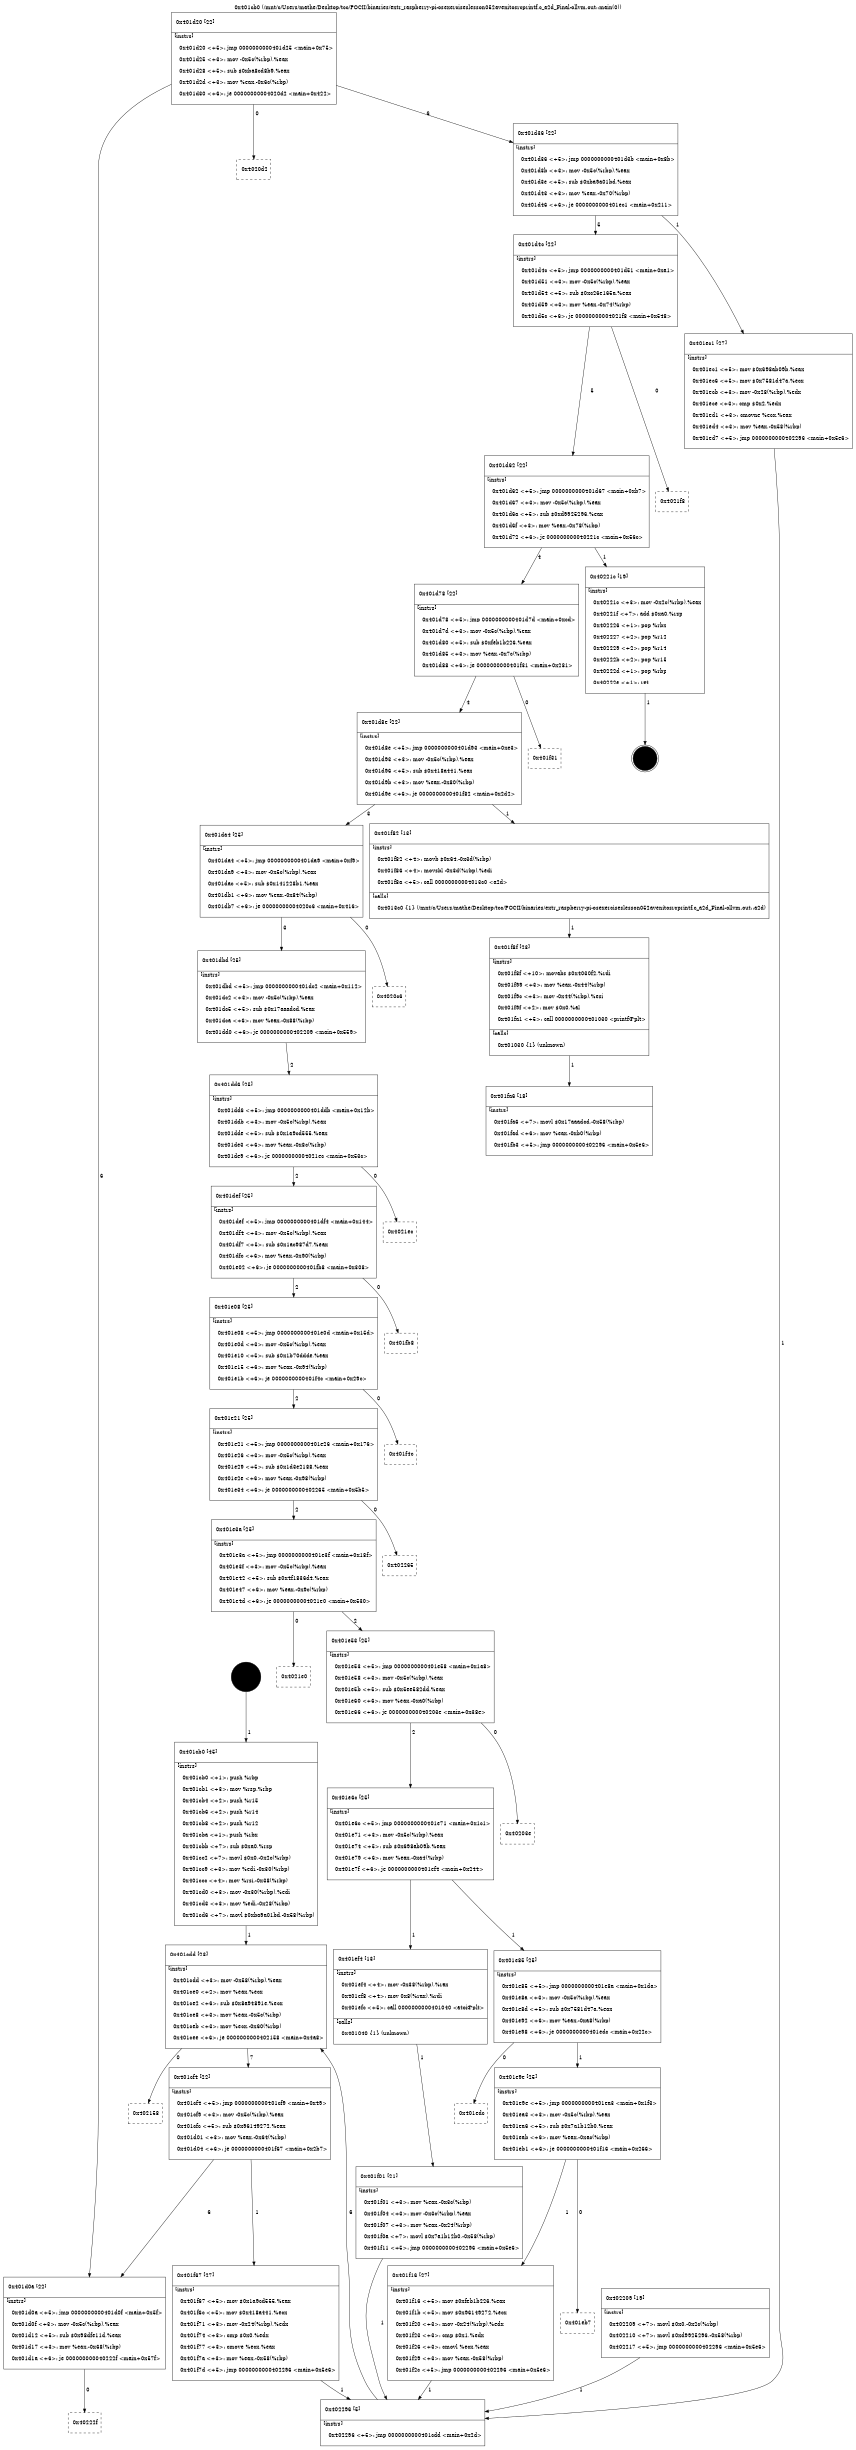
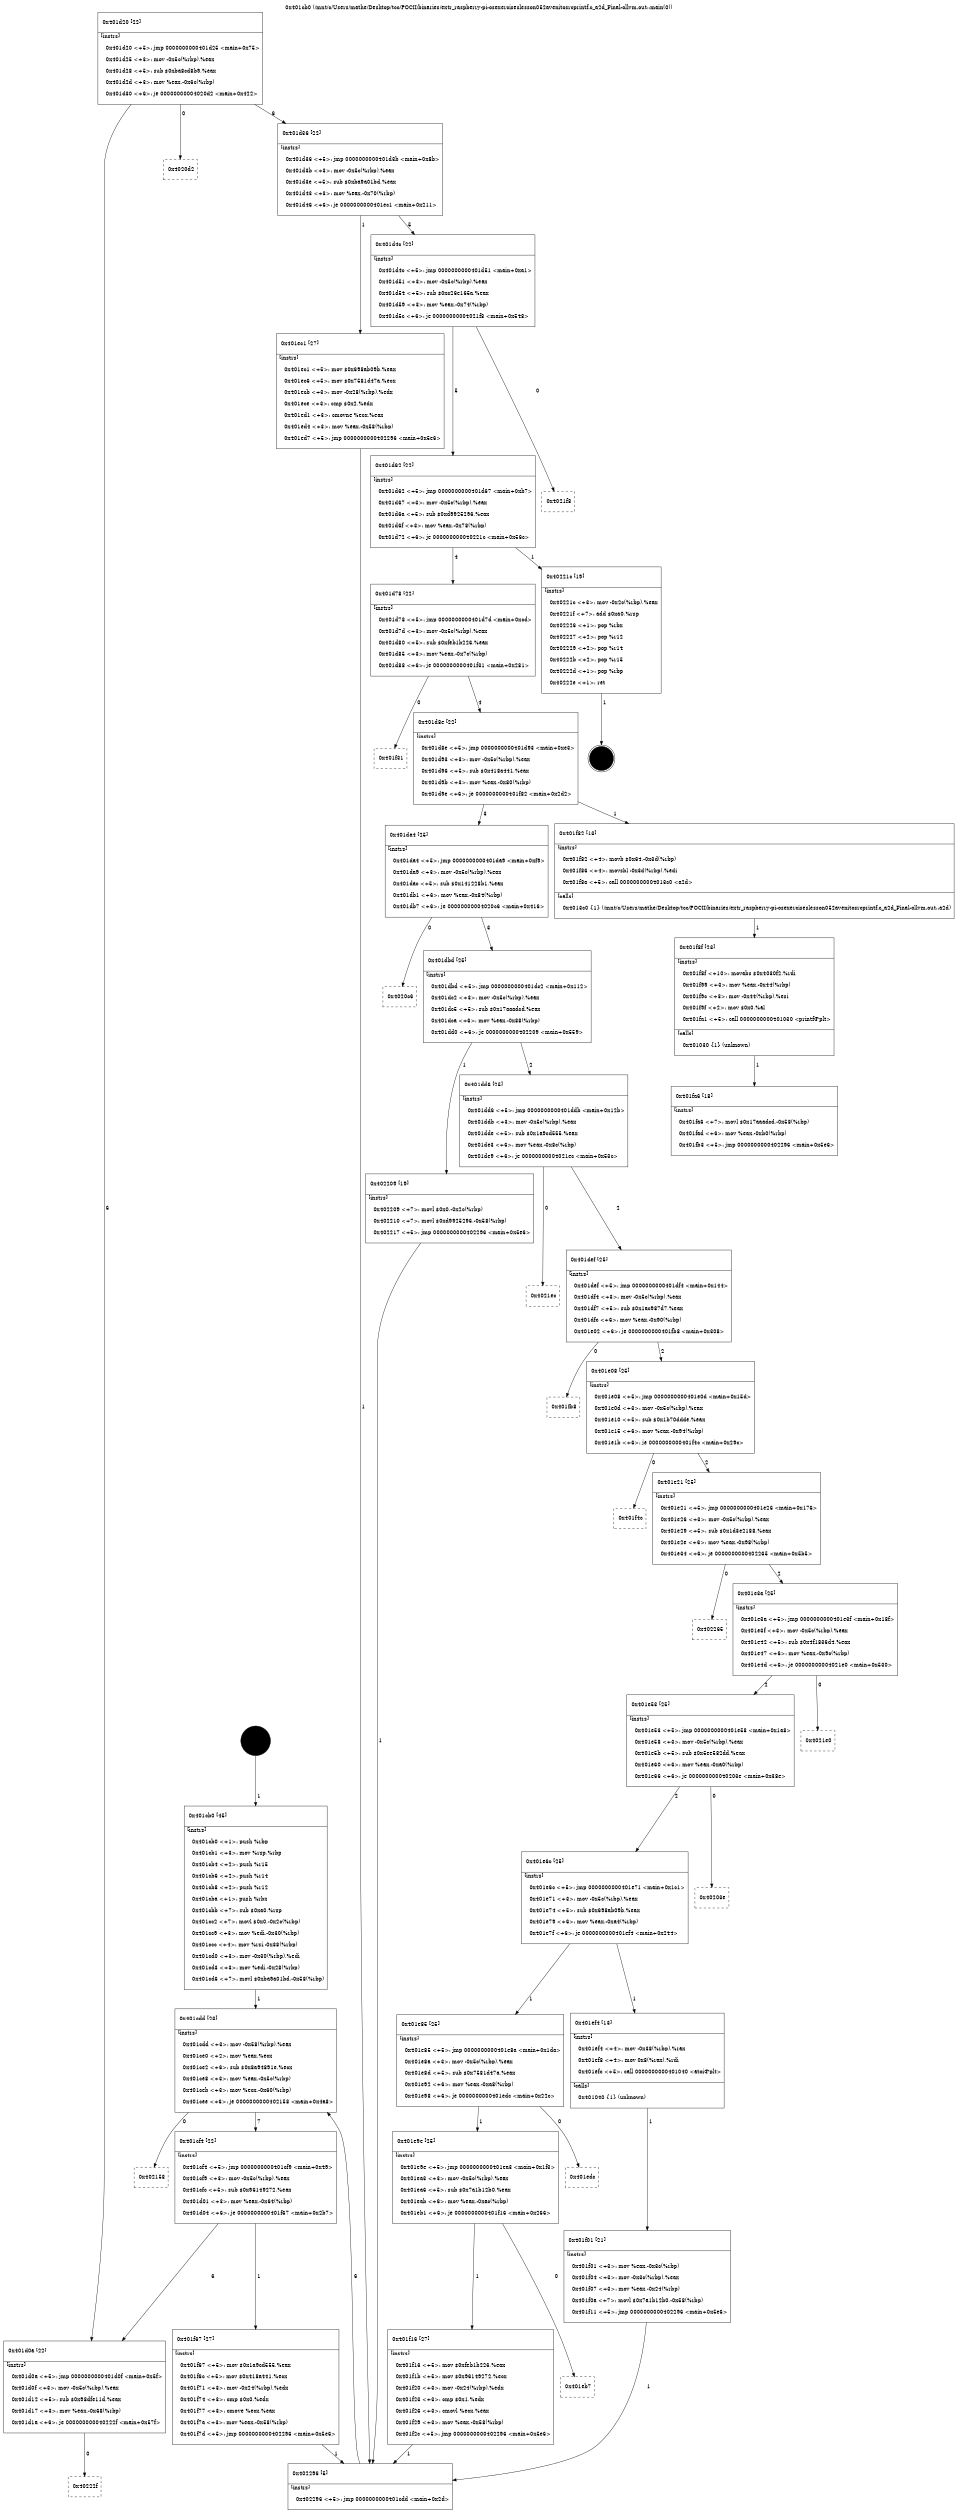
none -> (450, 1104)
